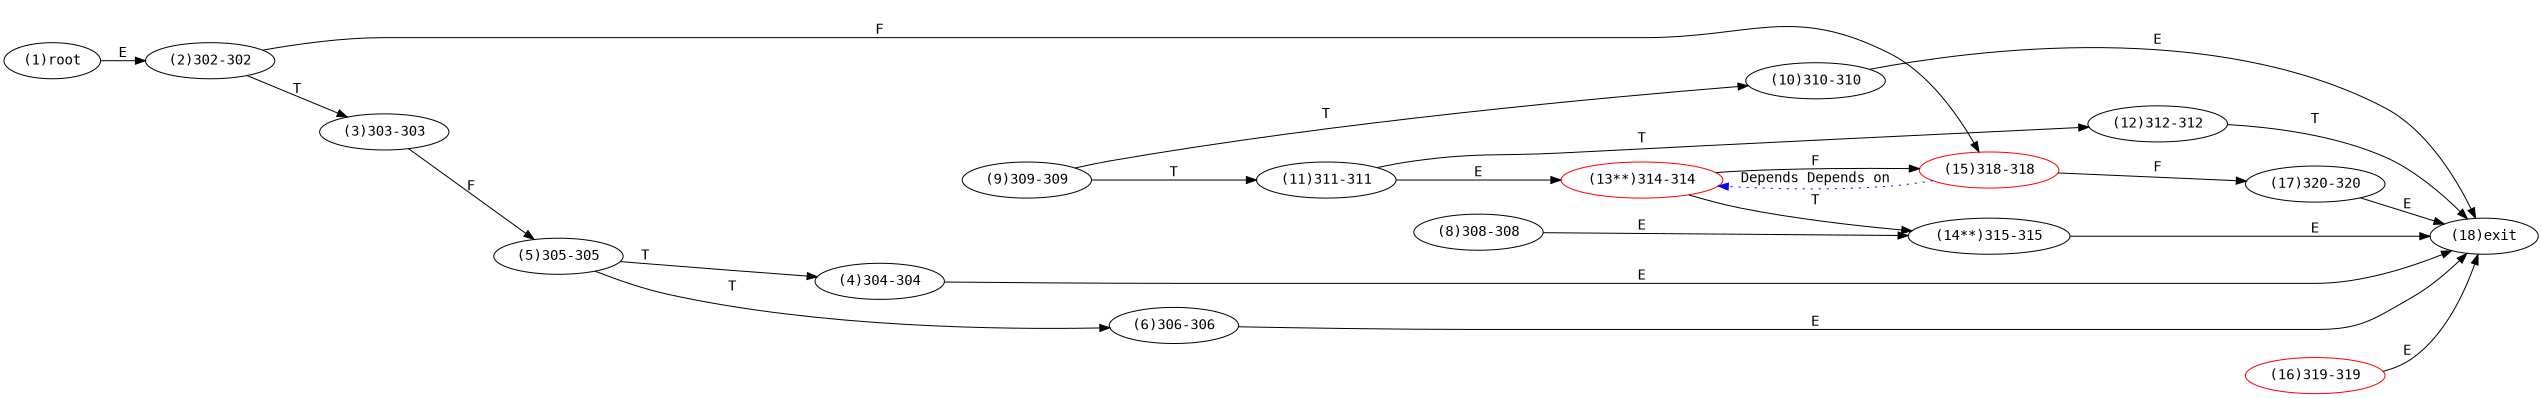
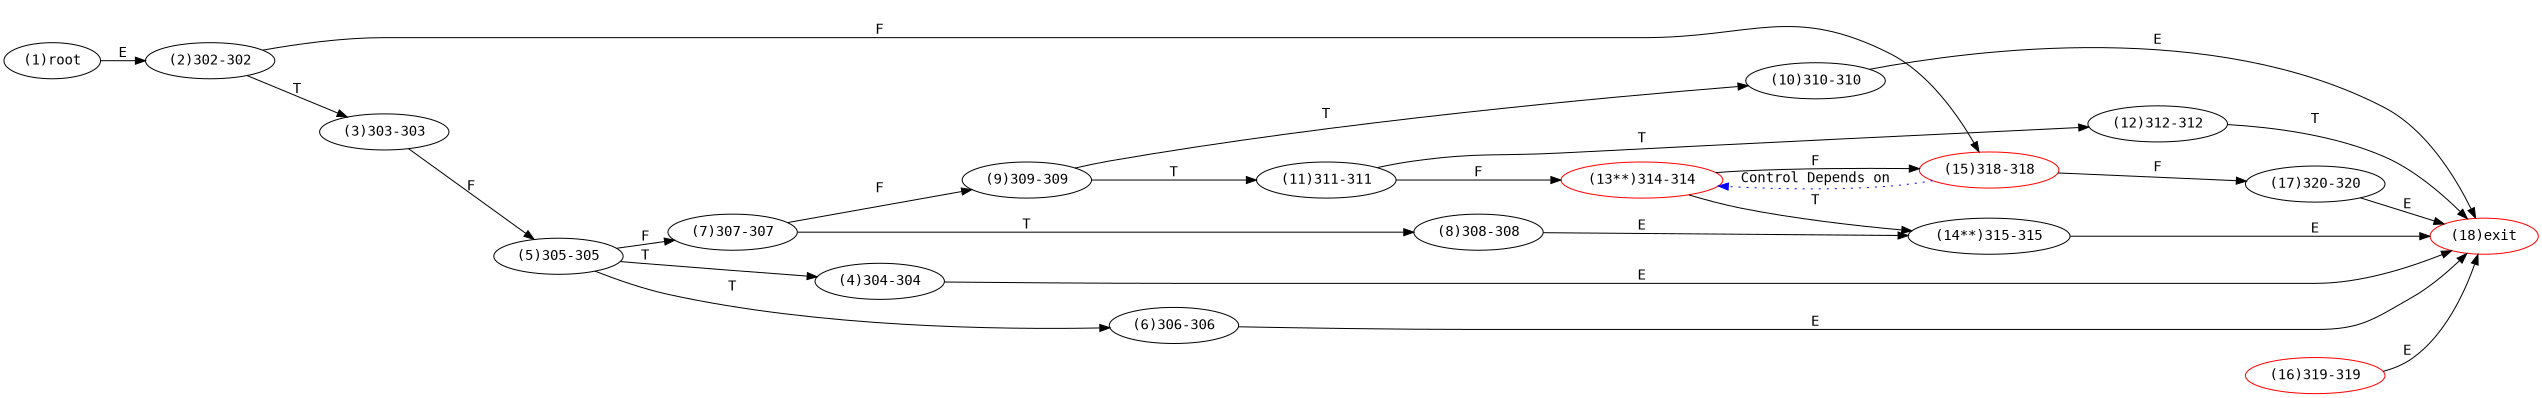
(1478, 173) -> (1478, 173)
(1816, 179) -> (1816, 179)
none -> (733, 232)
(2484, 236) -> (2484, 236)
